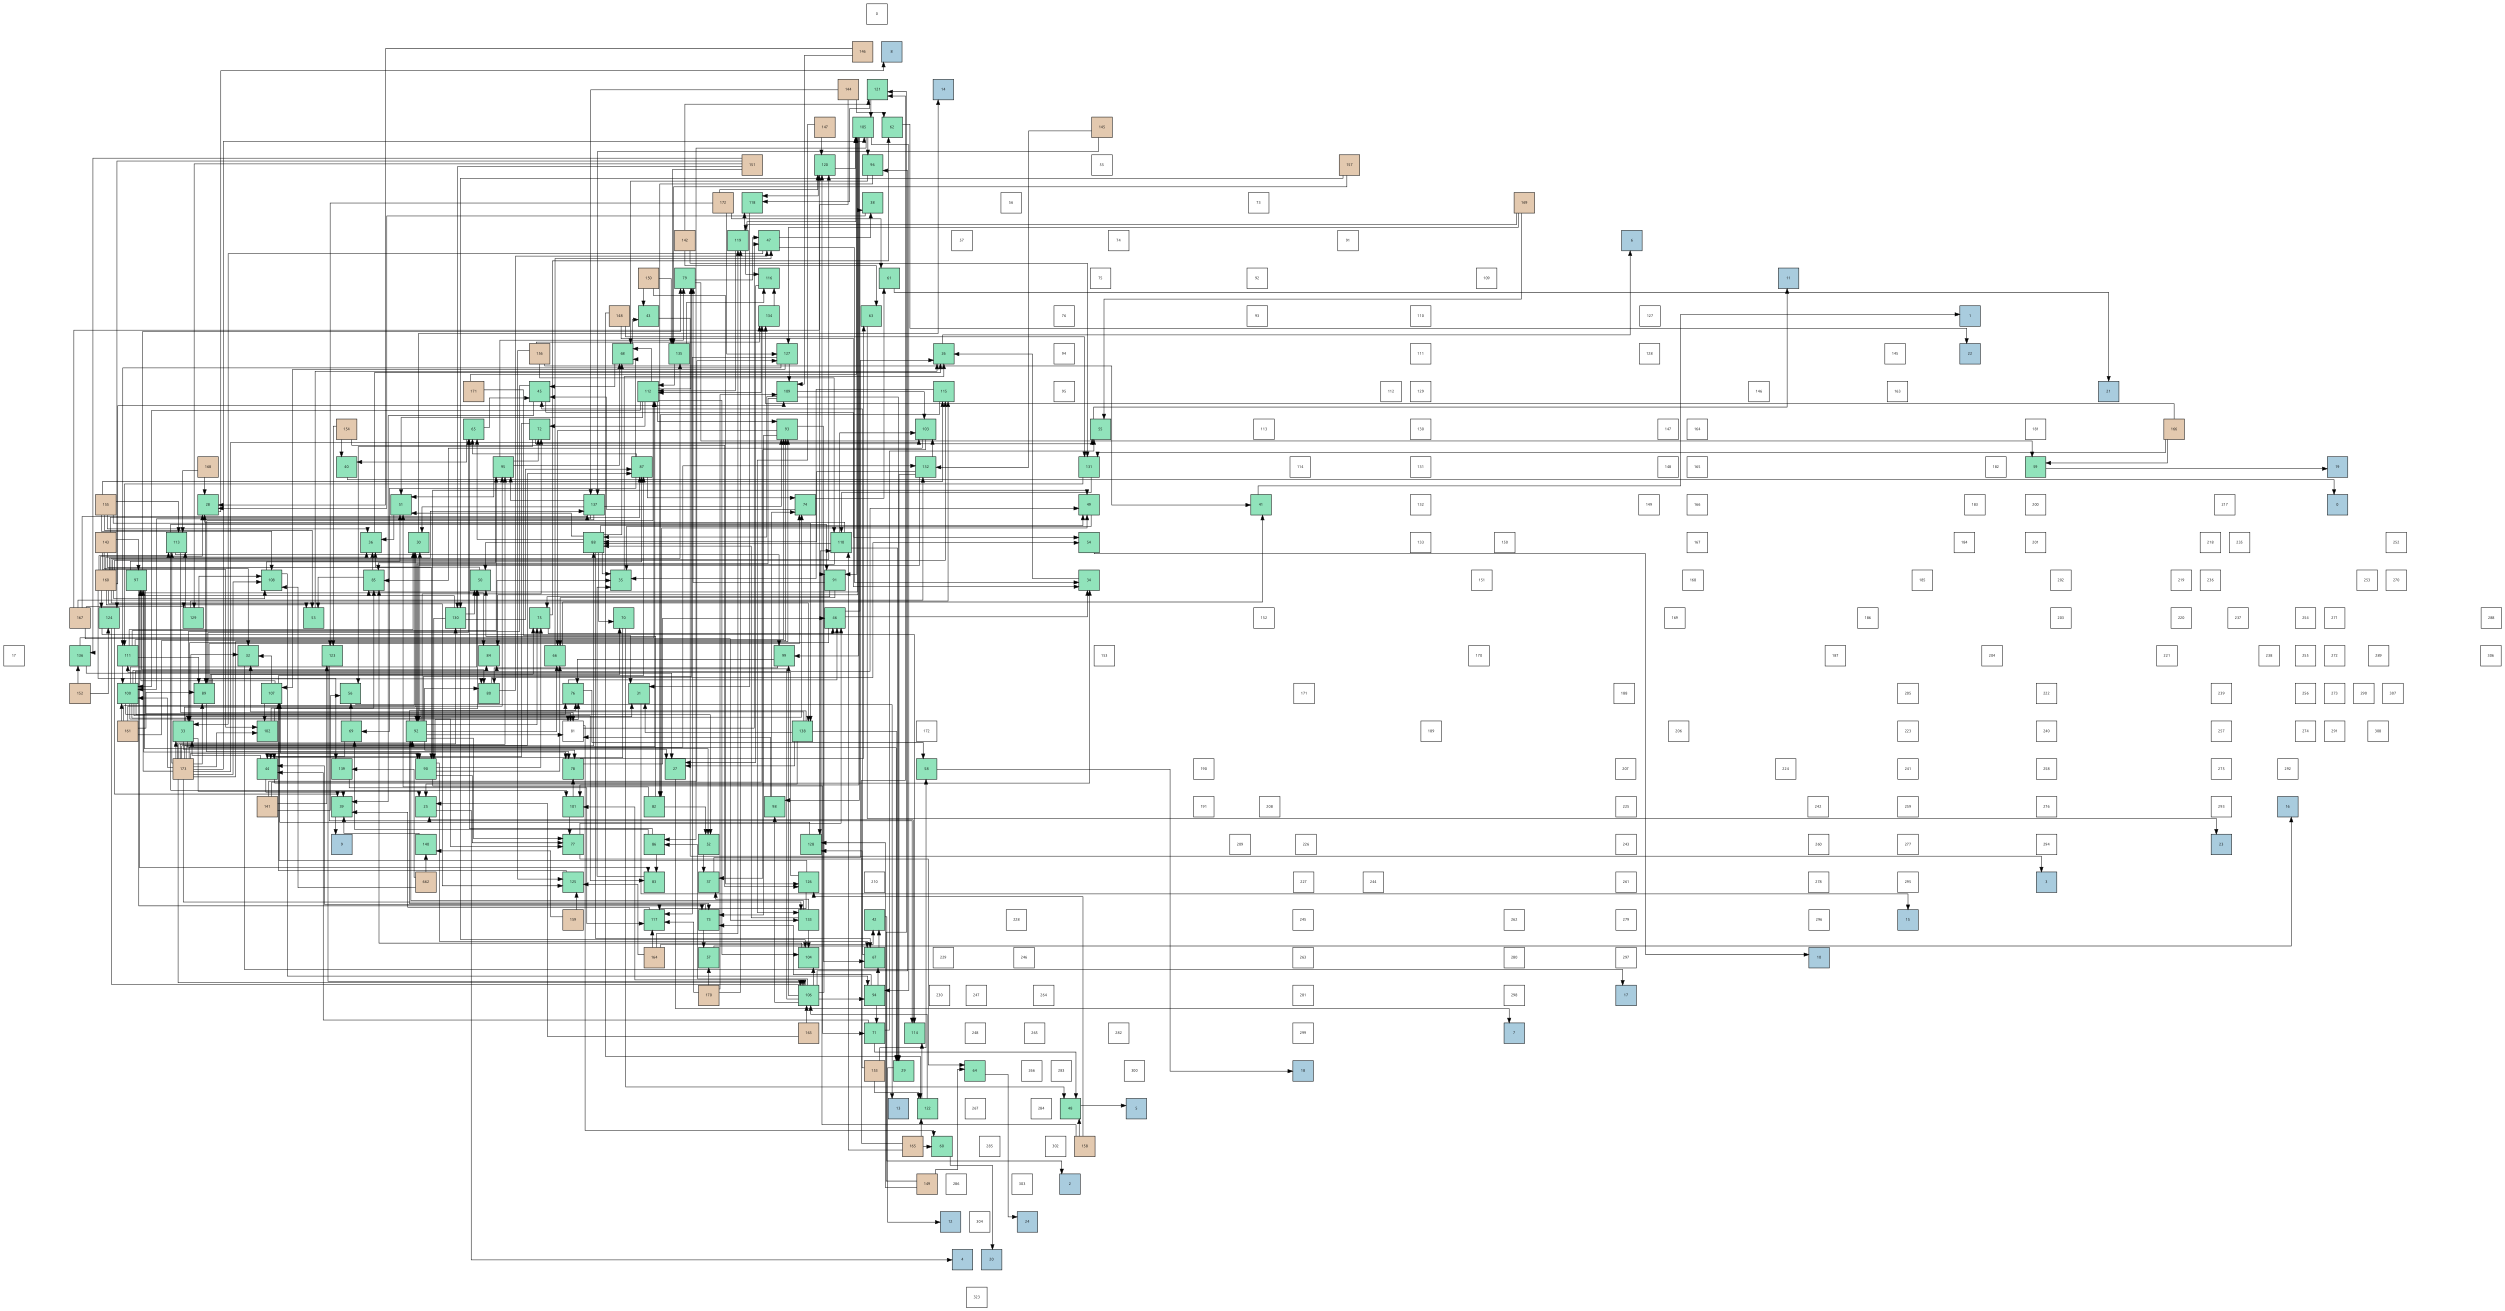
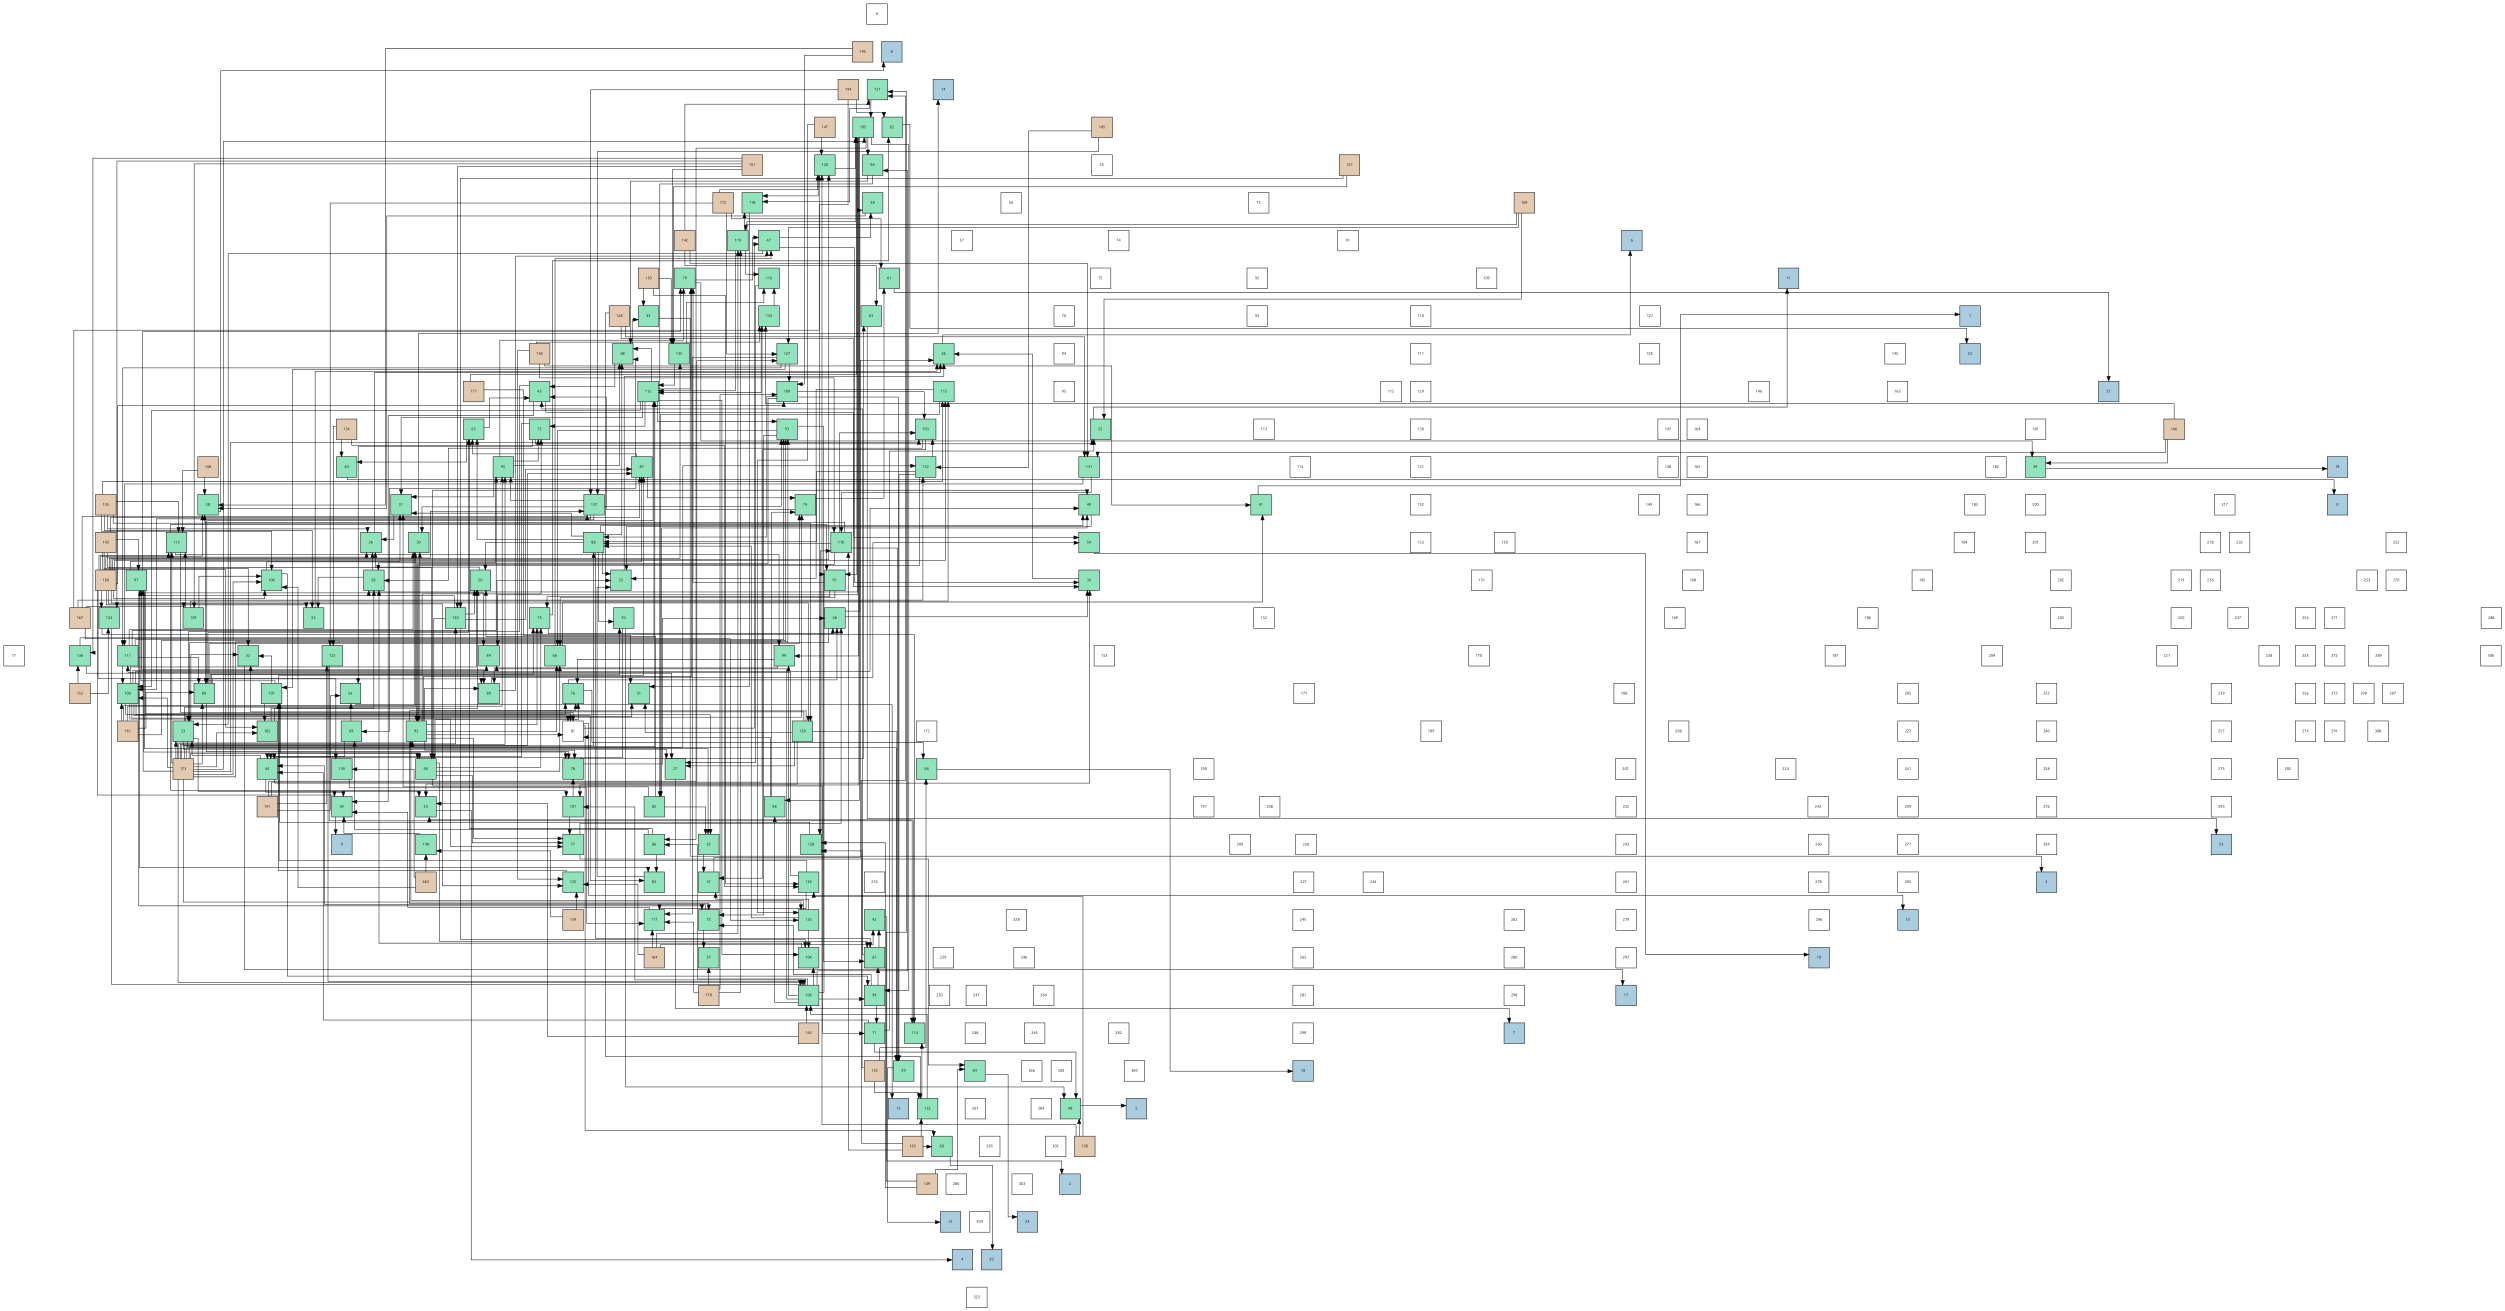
(143, 794) -> (103, 795)
(2288, 807) -> none
(1185, 894) -> (1162, 895)
